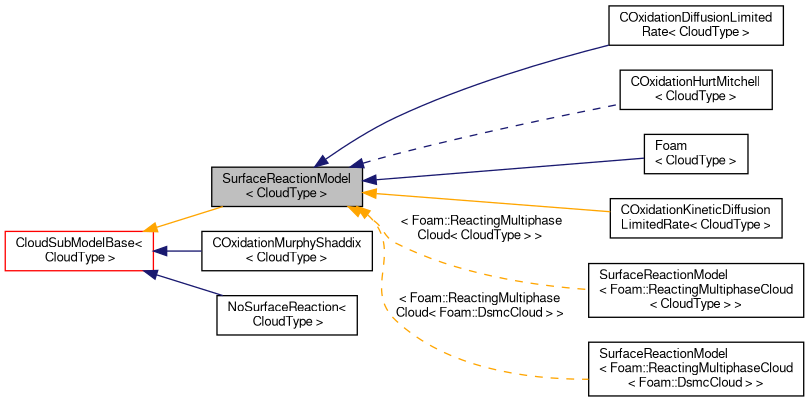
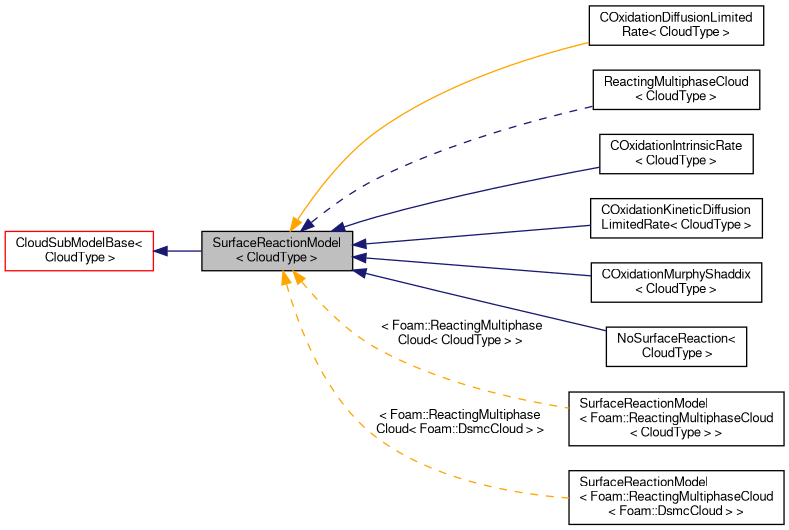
(462, 90) -> (425, 102)
(696, 90) -> (677, 90)
(696, 154) -> (677, 154)
(493, 203) -> (478, 235)
(190, 217) -> (184, 251)
(184, 251) -> (479, 267)
(190, 285) -> (486, 302)
